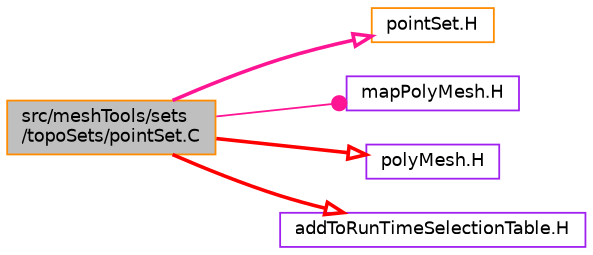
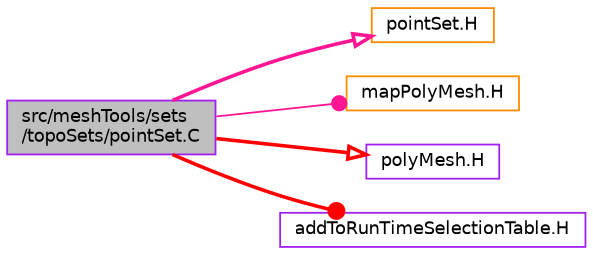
(433, 93) -> (433, 93)
(111, 128) -> (111, 128)
(248, 185) -> (250, 185)
